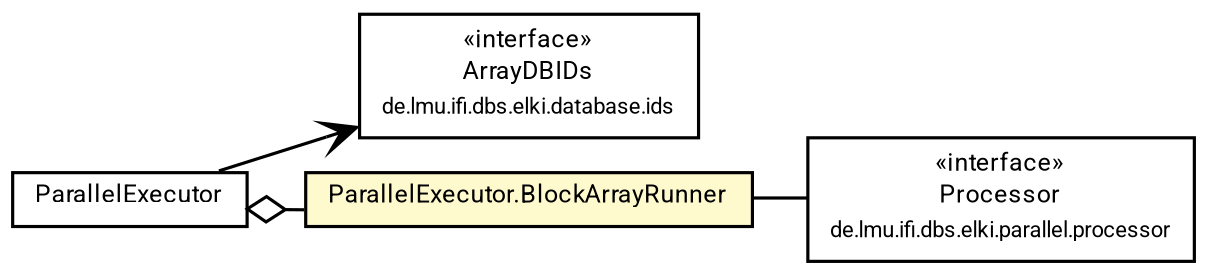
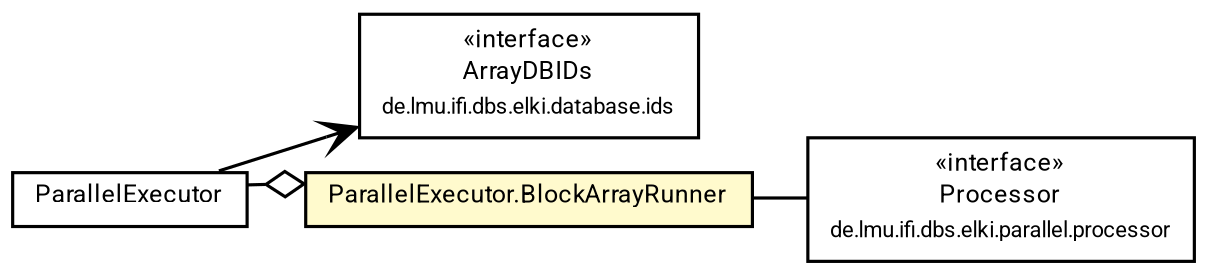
(295, 210) -> (256, 185)
